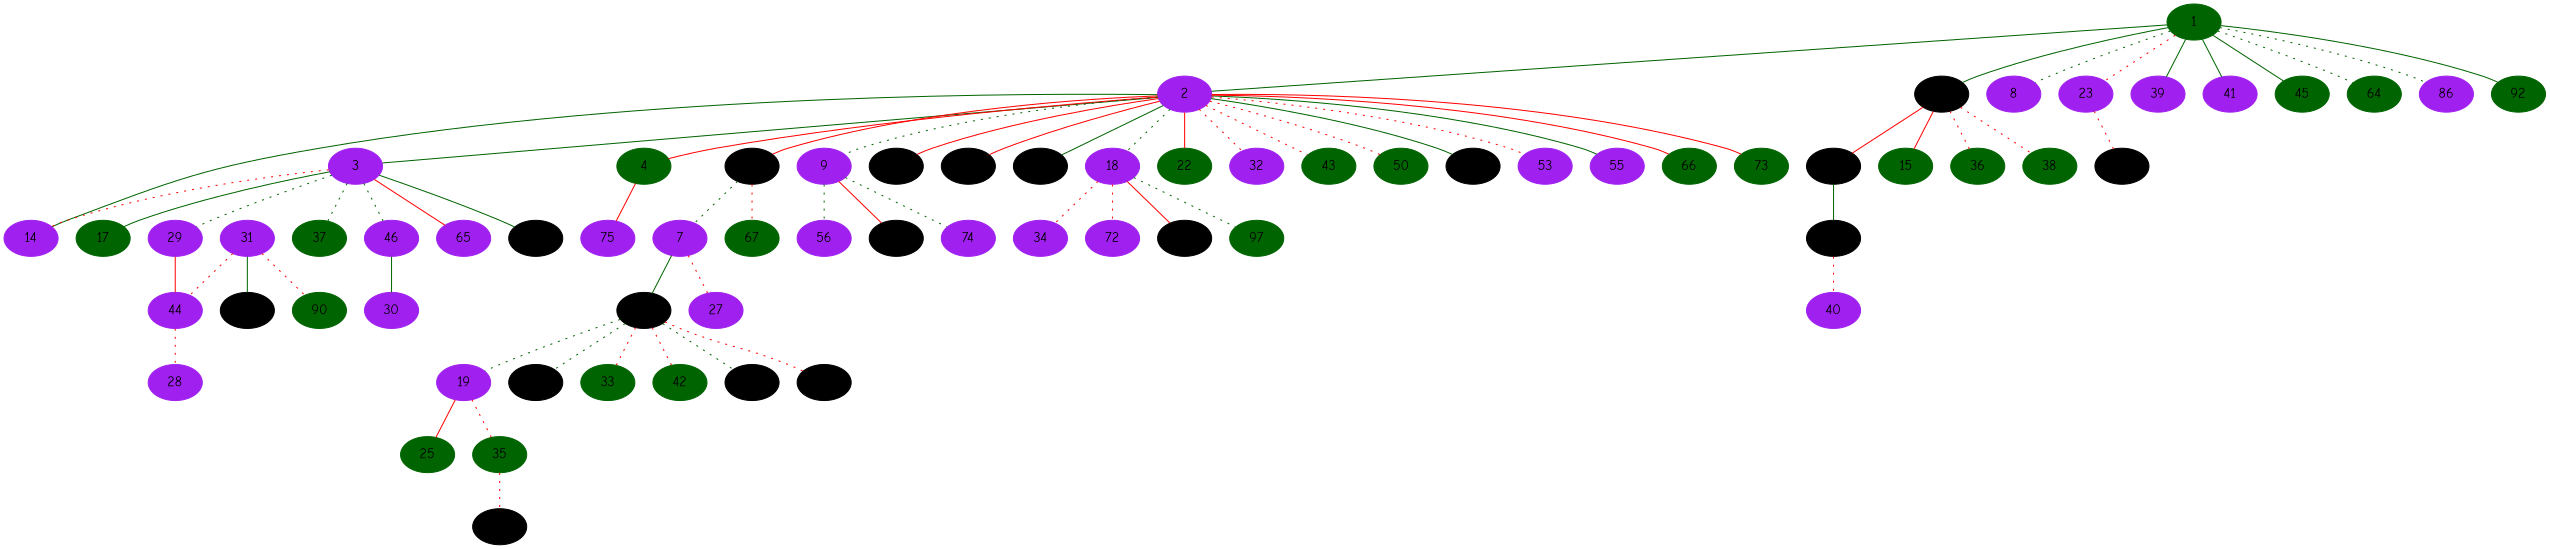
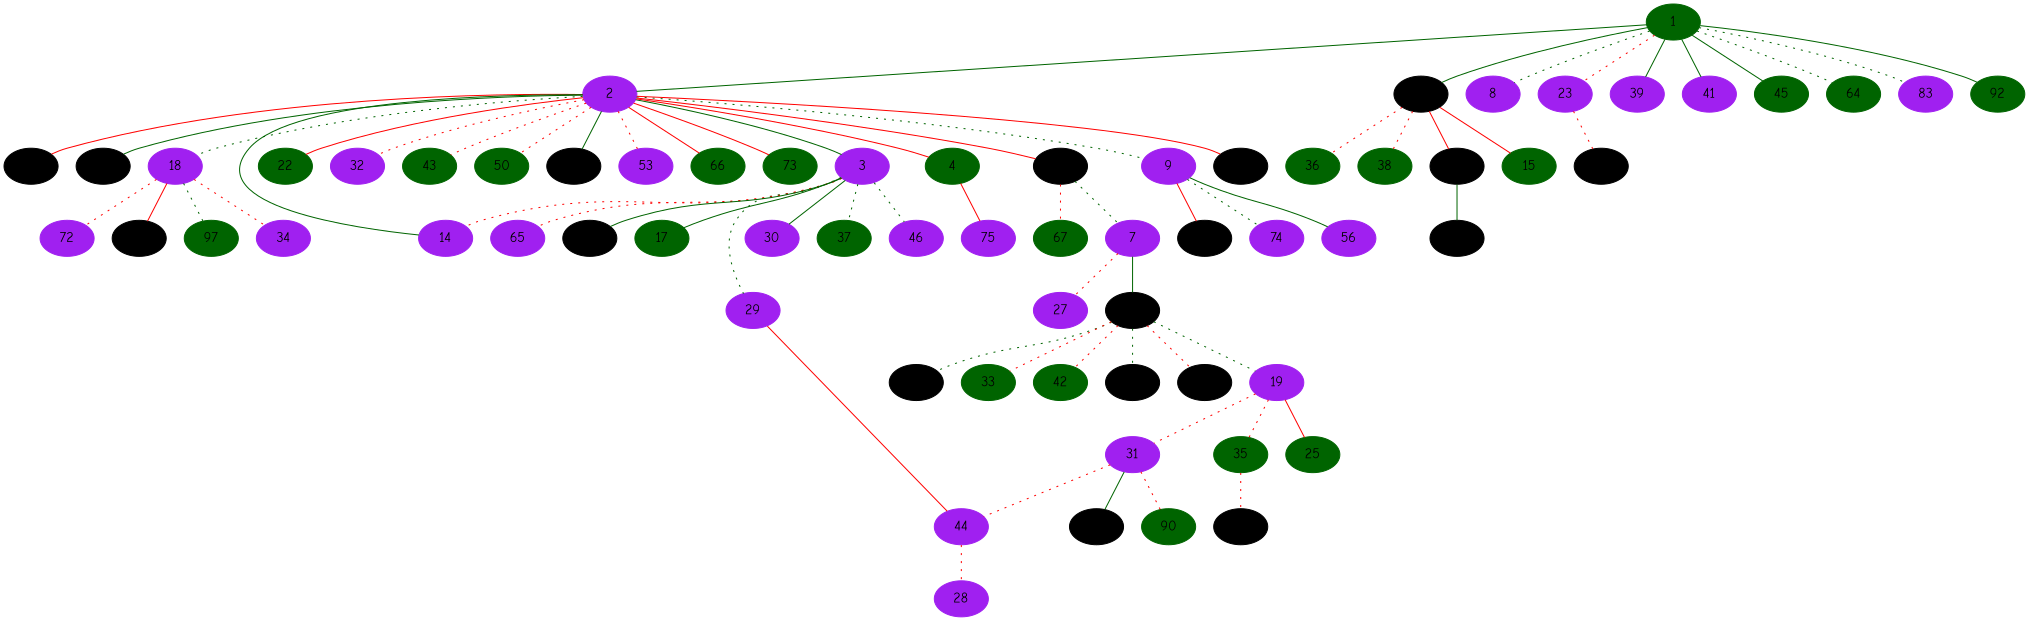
(2446, 94) -> (1926, 94)
(1617, 166) -> none
(410, 202) -> (690, 202)
(824, 202) -> (1259, 202)
(392, 274) -> (817, 202)
(1834, 310) -> none
none -> (1205, 419)
